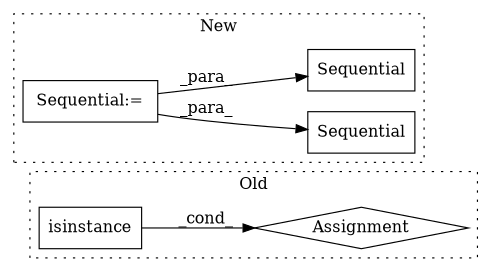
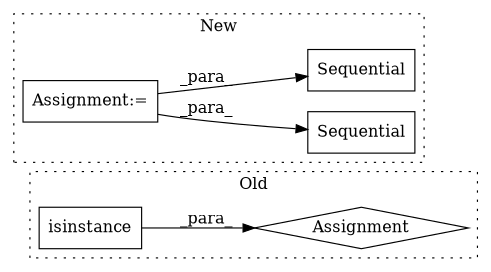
(90, 101) -> (90, 101)
(206, 219) -> (206, 219)
